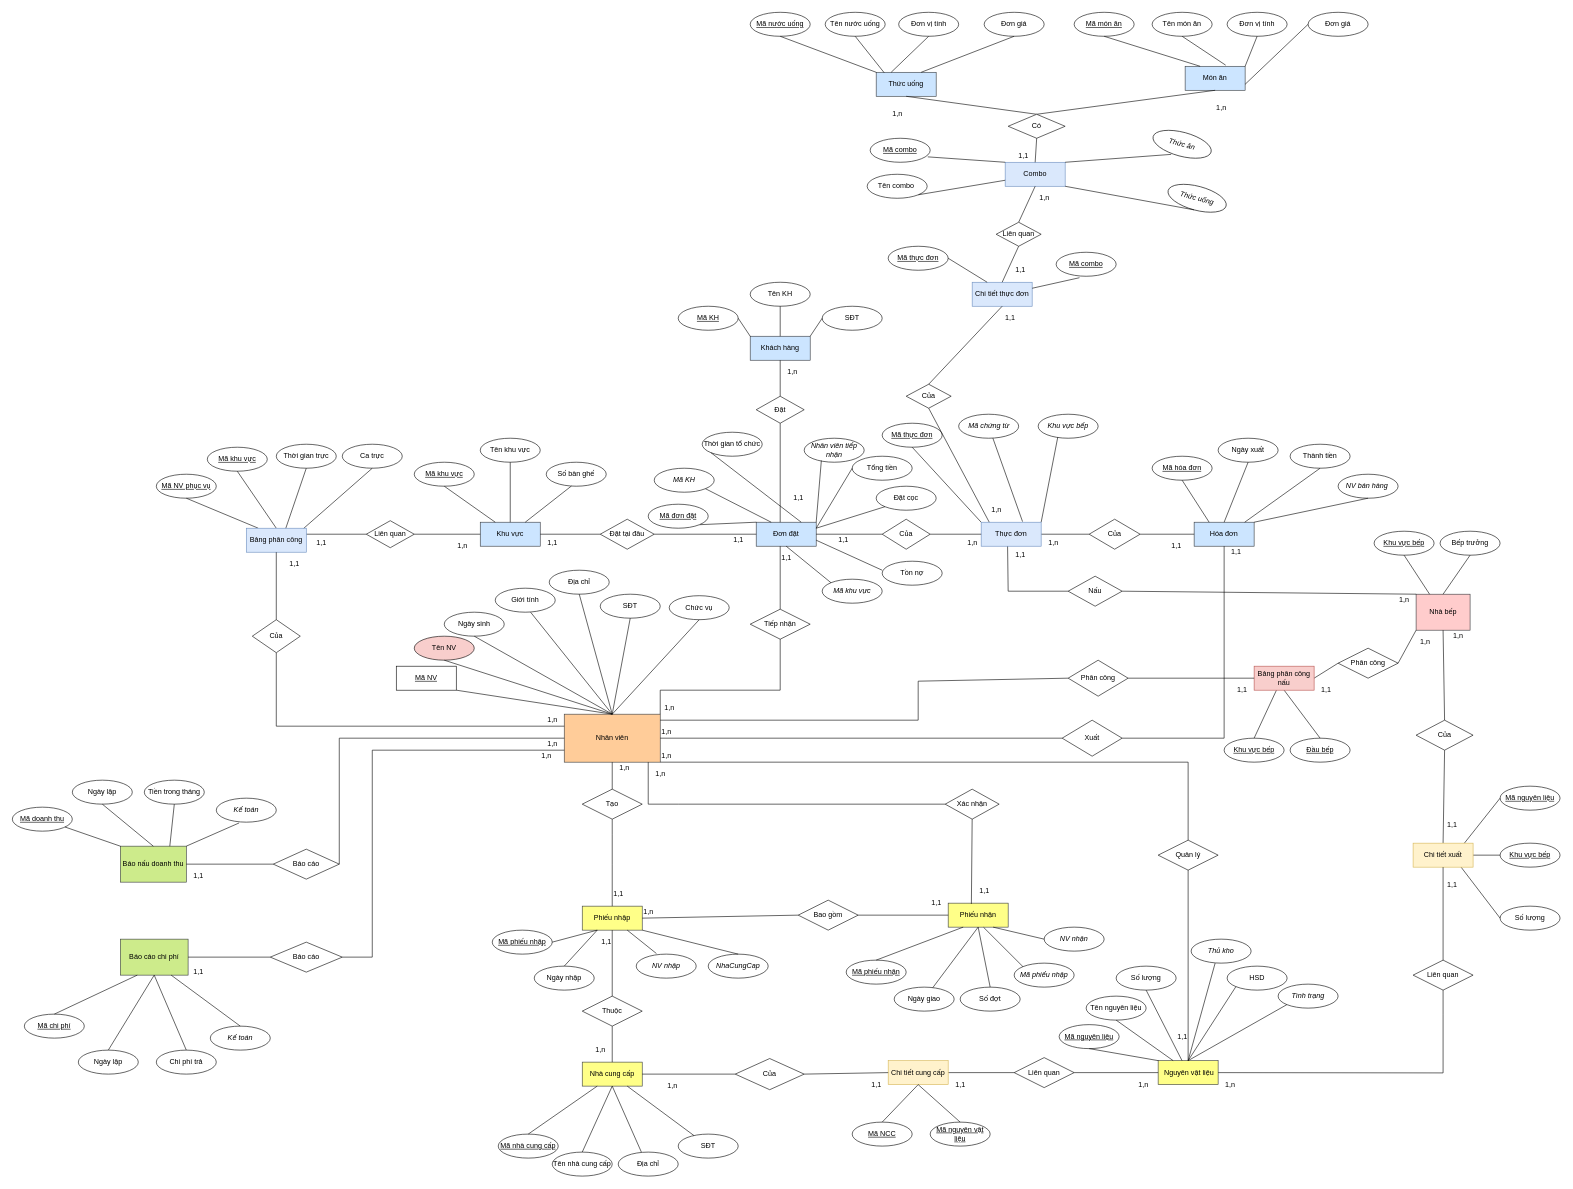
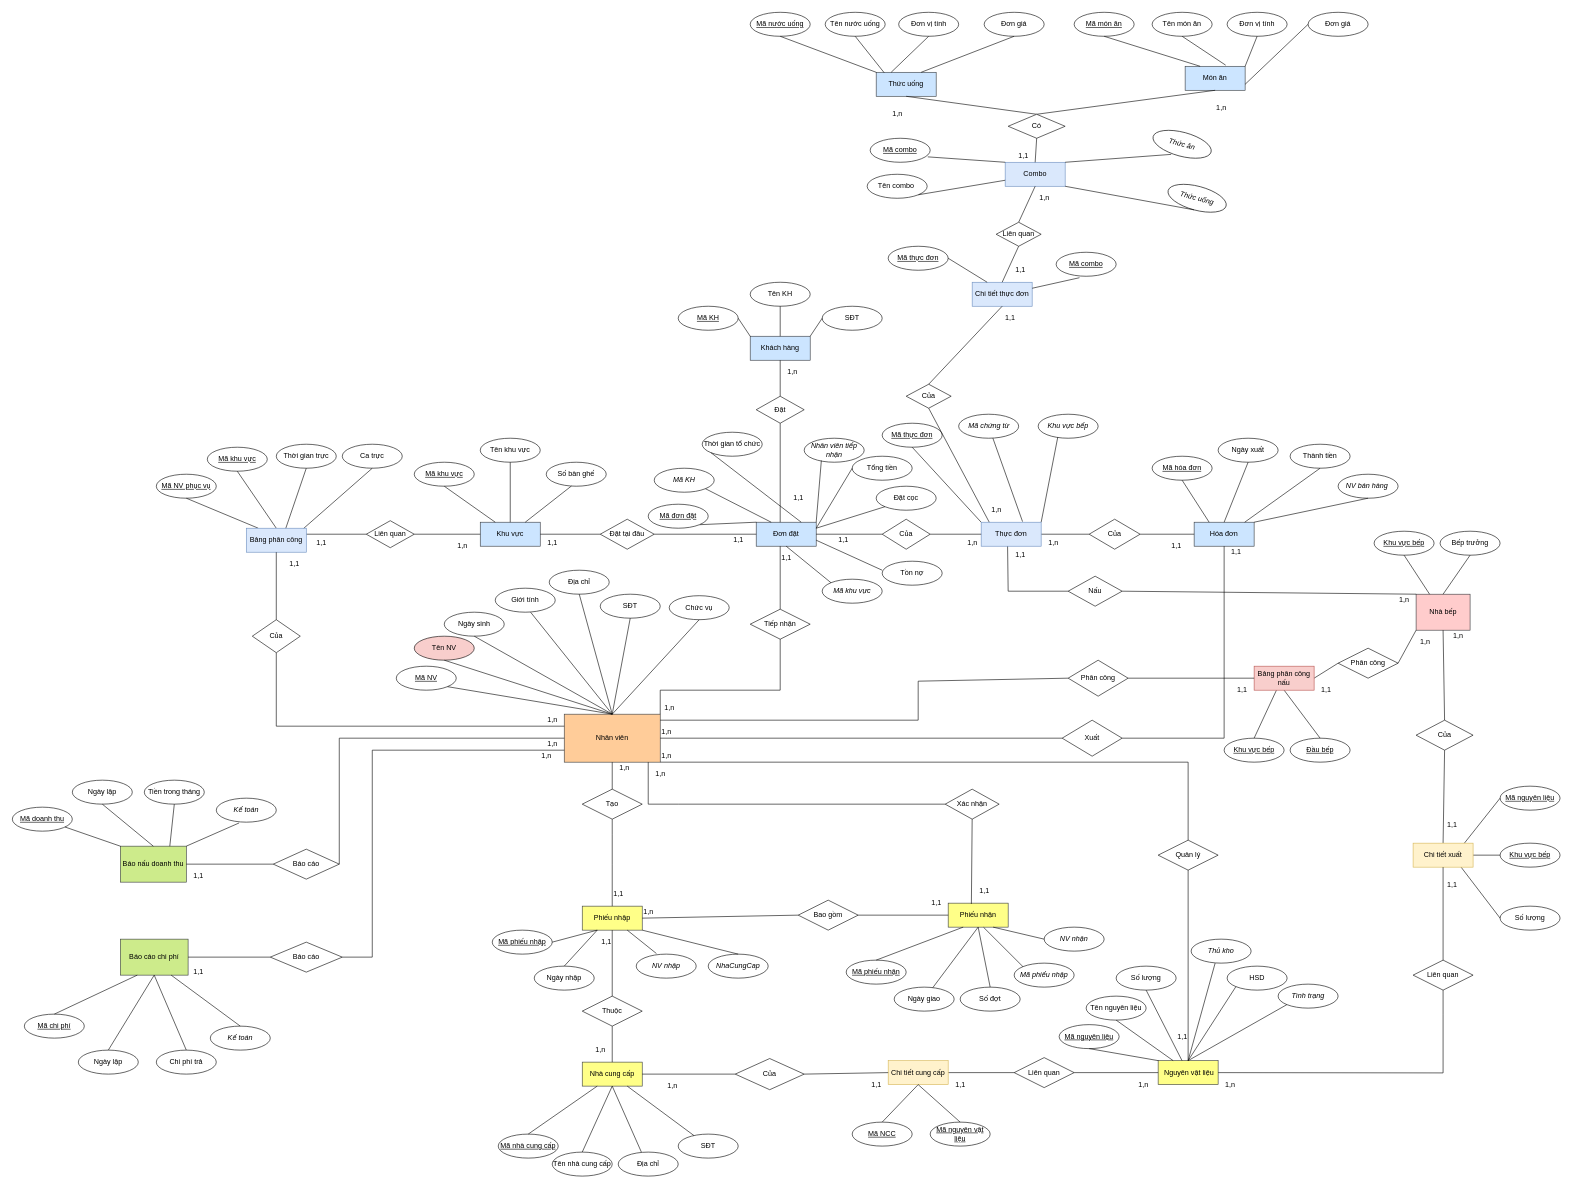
(426, 678) -> (426, 678)
